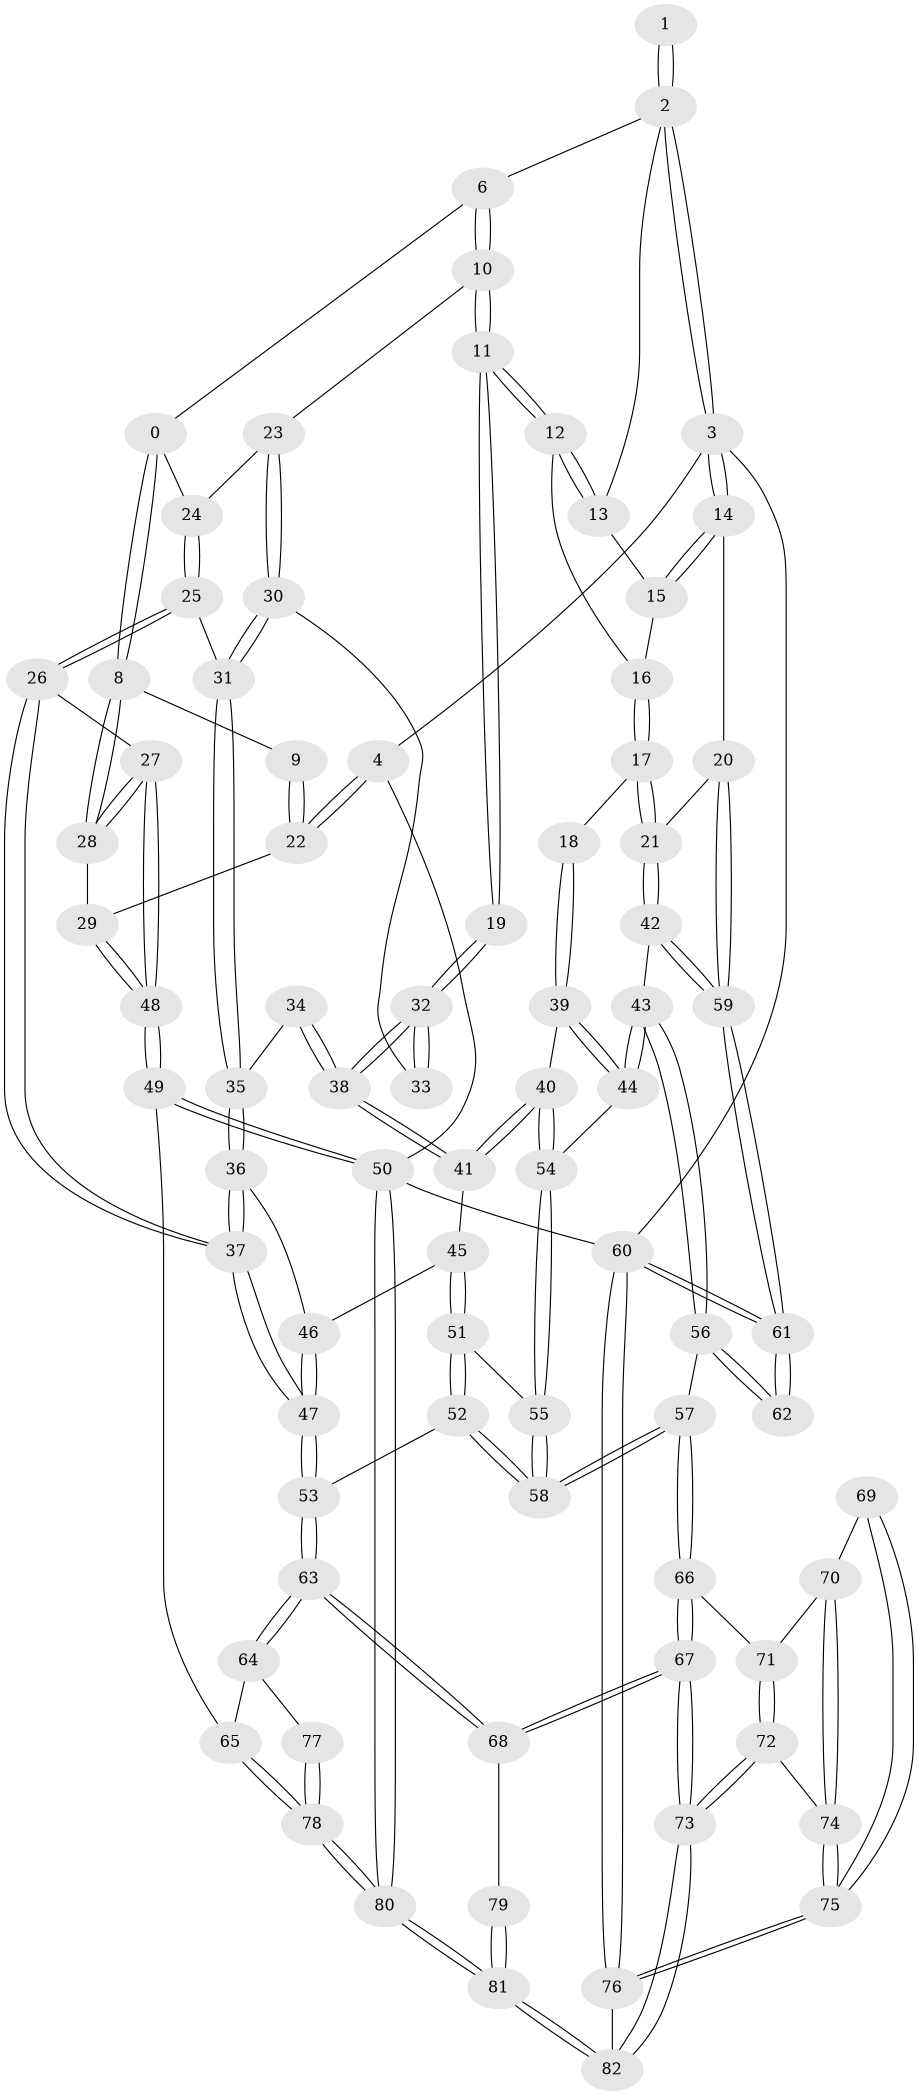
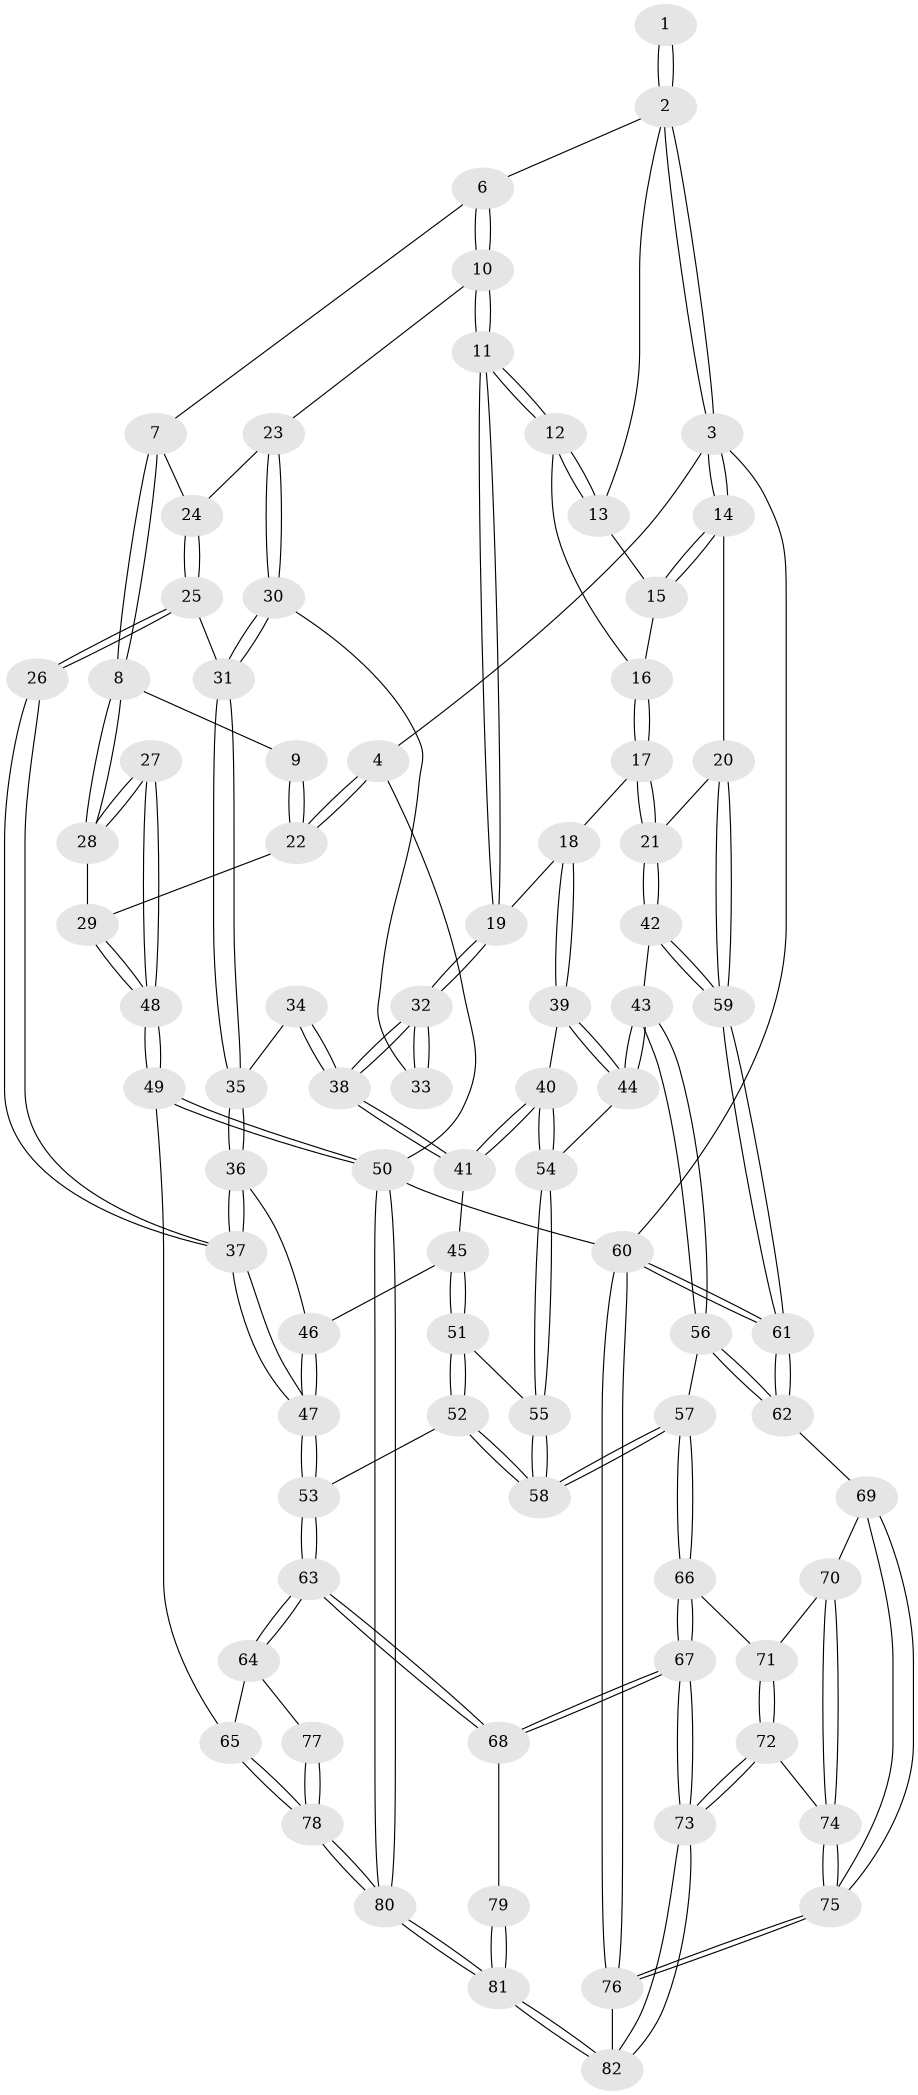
(156, 434) -> (156, 434)
(94, 720) -> none
none -> (533, 884)
none -> (825, 1457)
